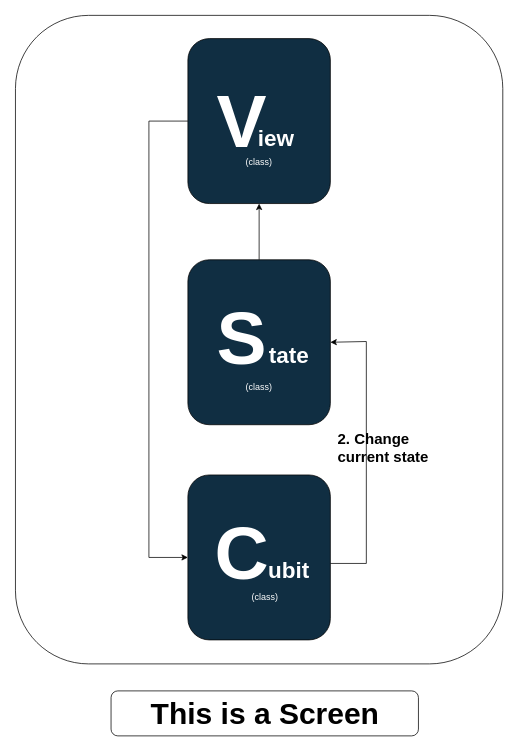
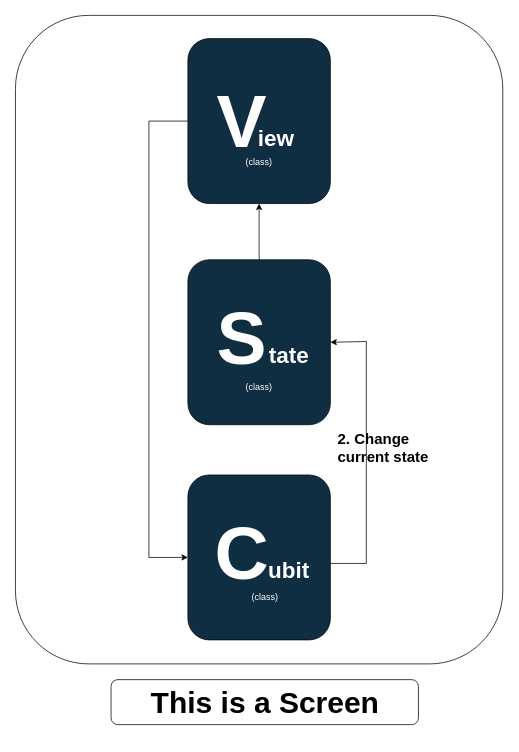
(265, 714) -> (265, 702)
